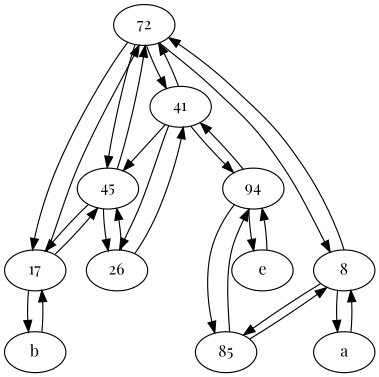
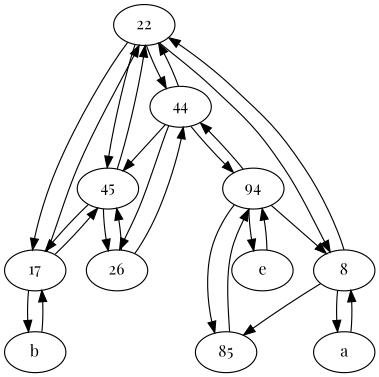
(144, 25) -> (144, 25)
(181, 107) -> (181, 107)
(284, 317) -> (294, 226)
